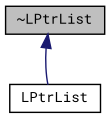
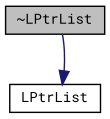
(46, 66) -> (64, 52)
